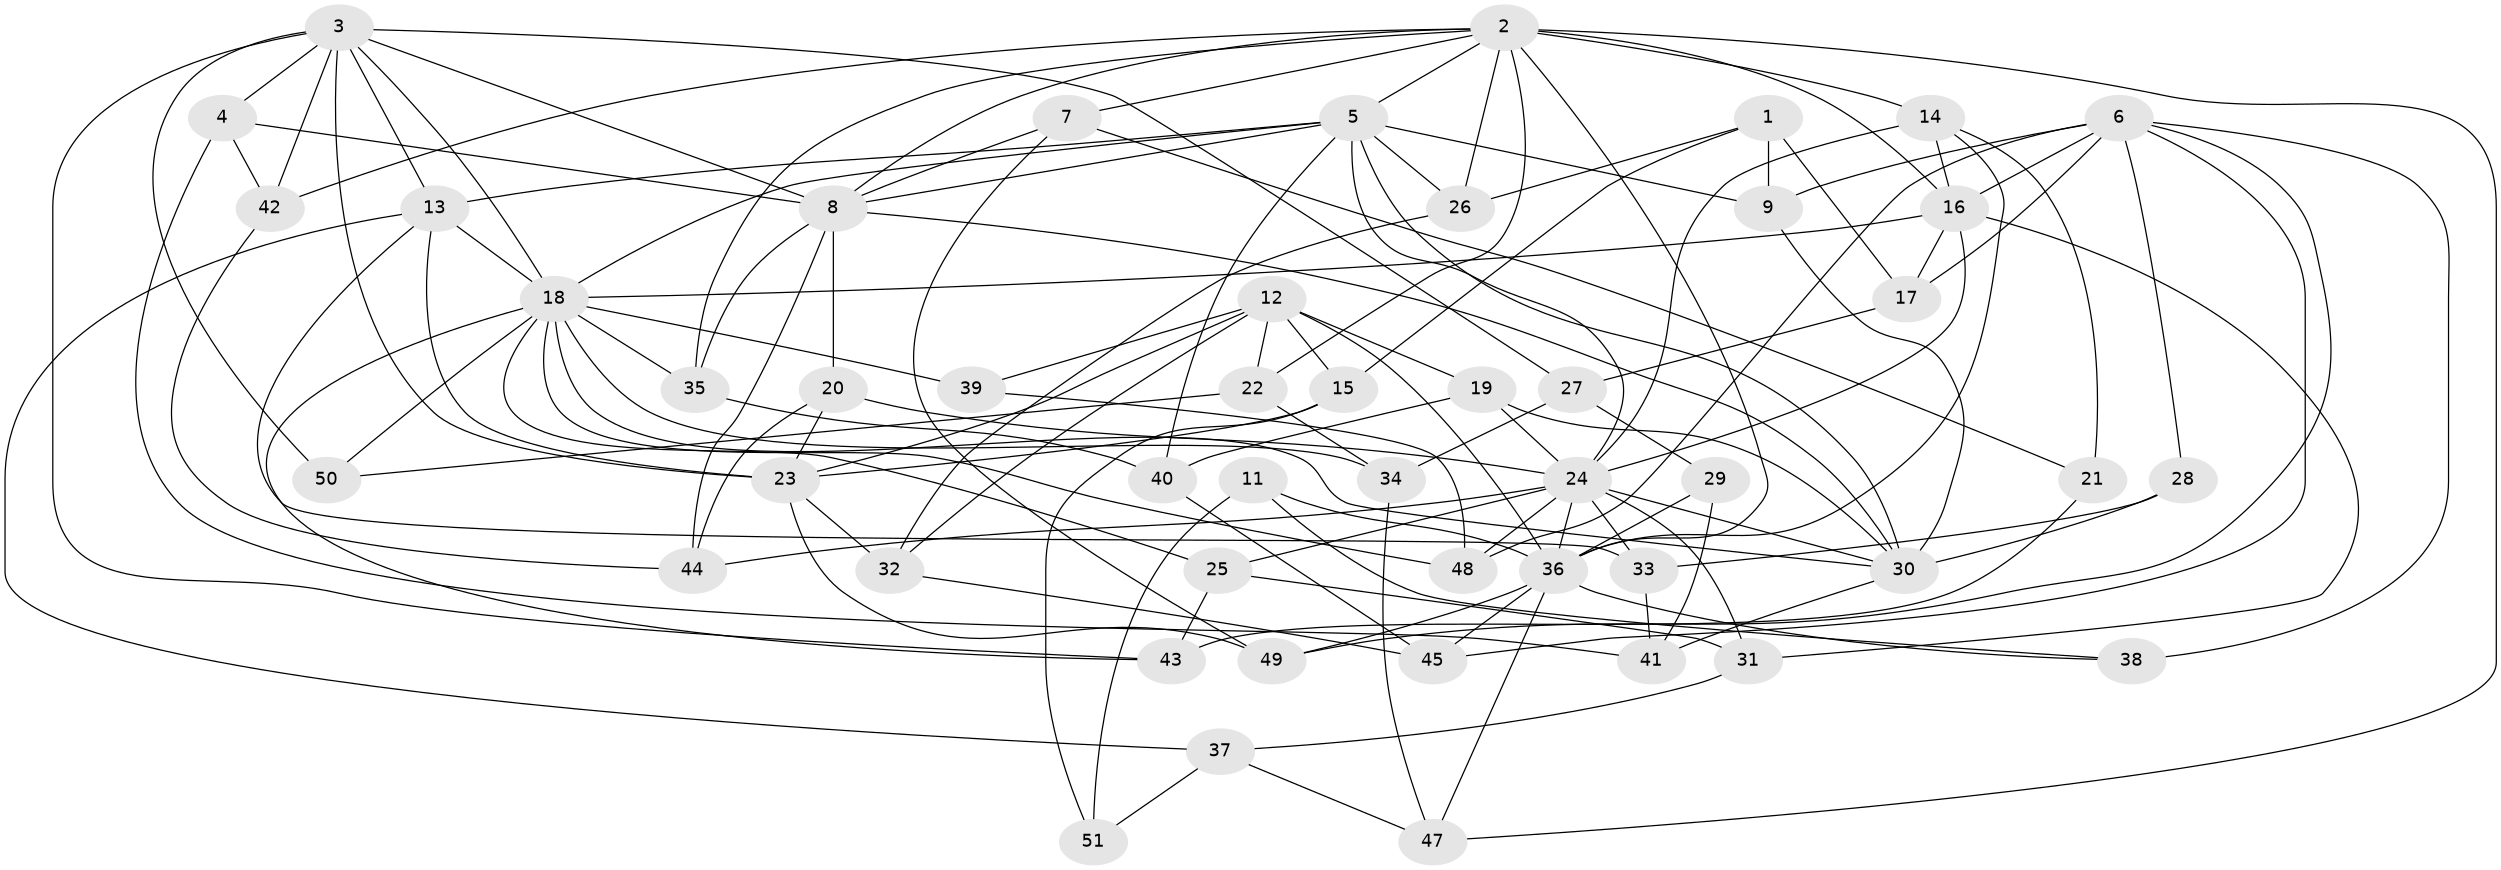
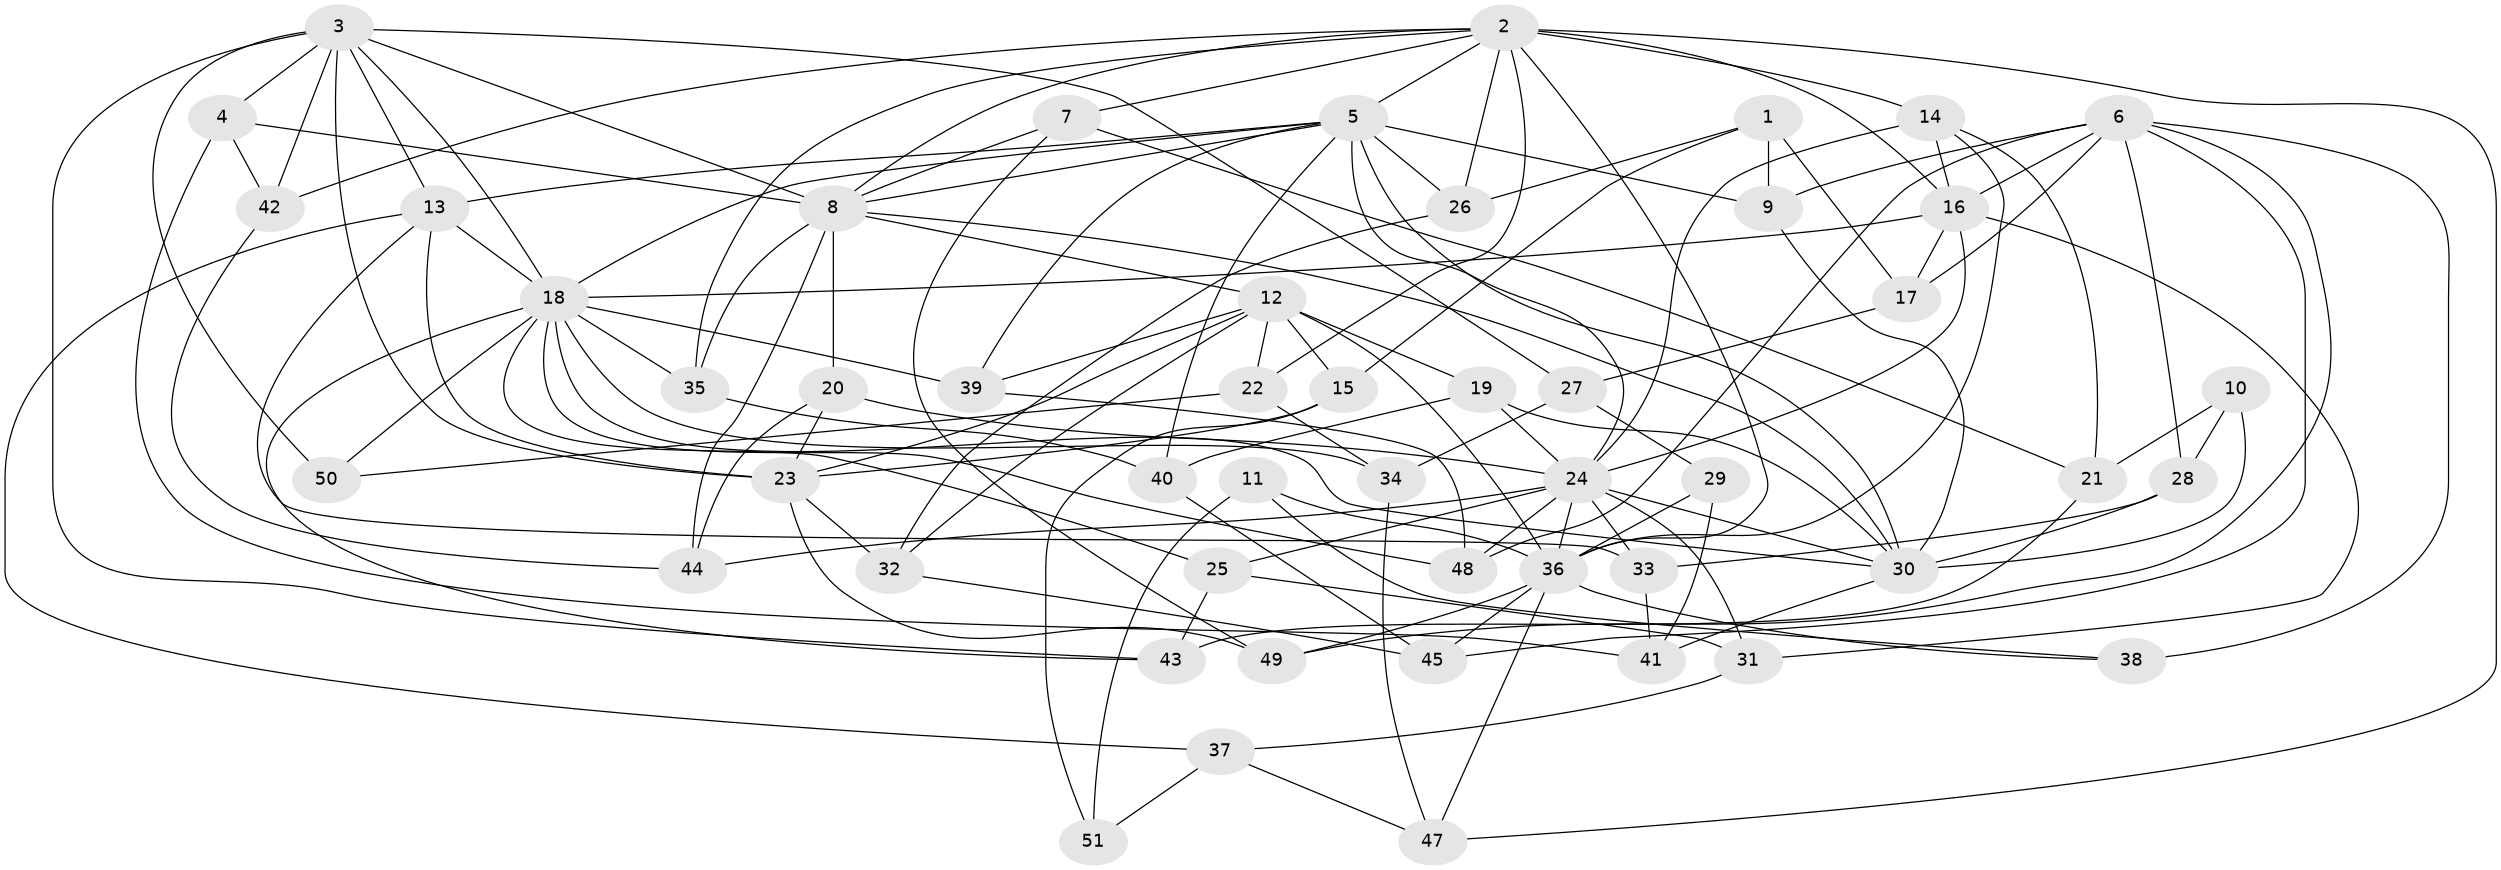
none -> (1119, 200)
none -> (1053, 254)
none -> (2236, 390)
